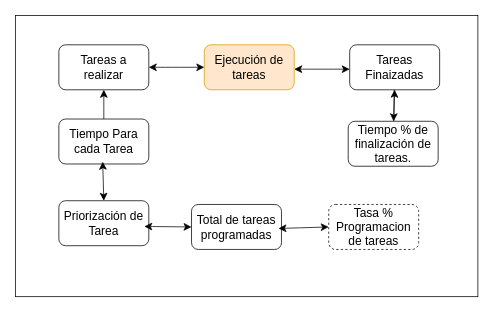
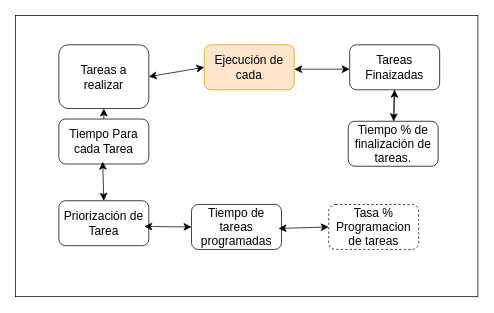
(104, 67) -> (104, 77)
(249, 67) -> (249, 67)
(237, 227) -> (237, 227)
